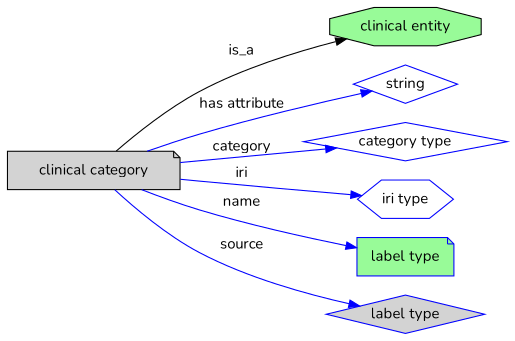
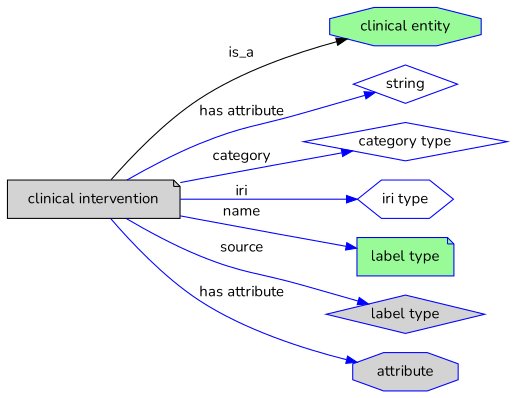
(405, 27) -> (405, 27)
(94, 170) -> (94, 199)
none -> (405, 372)
